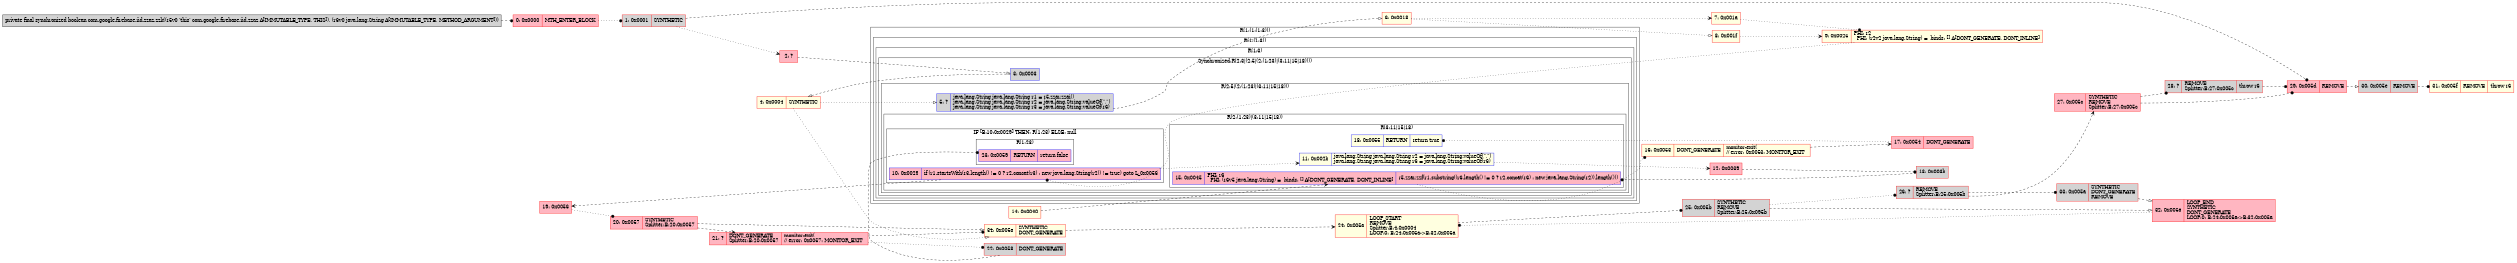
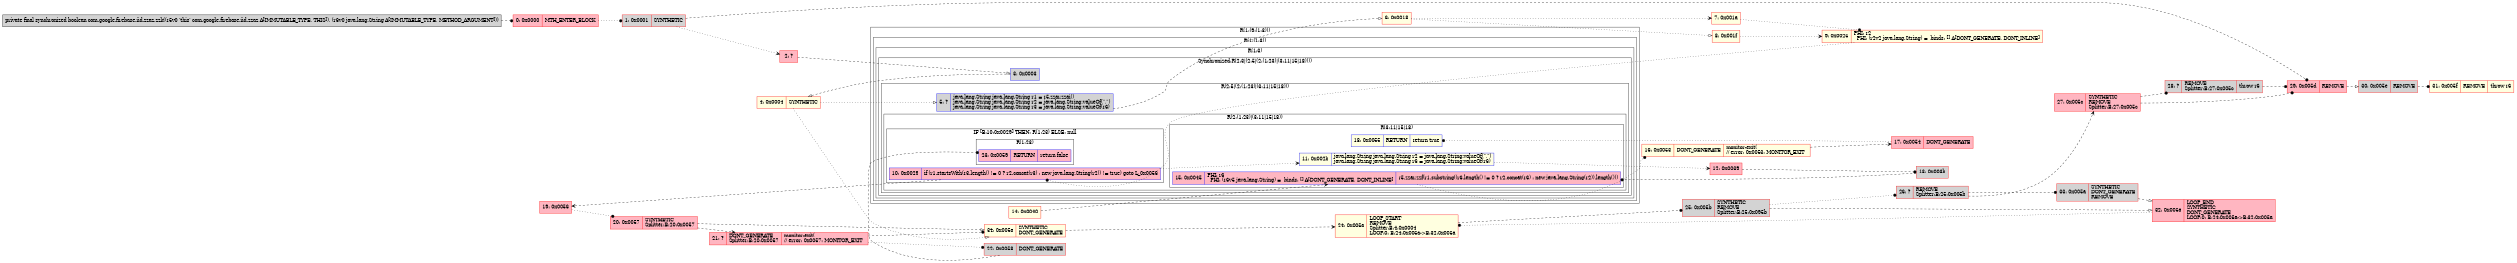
(1255, 31) -> (1255, 31)
